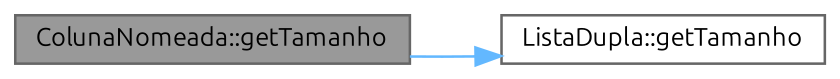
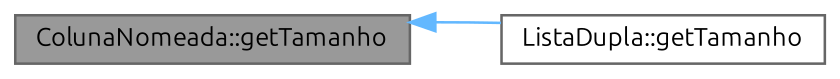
(442, 57) -> (468, 22)
